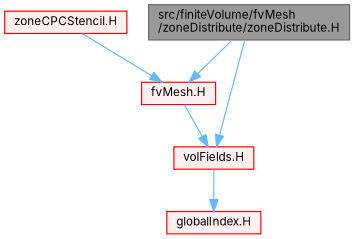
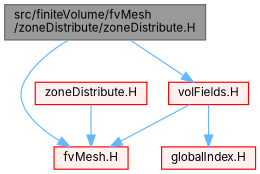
(66, 22) -> (91, 93)
(193, 121) -> (155, 123)
